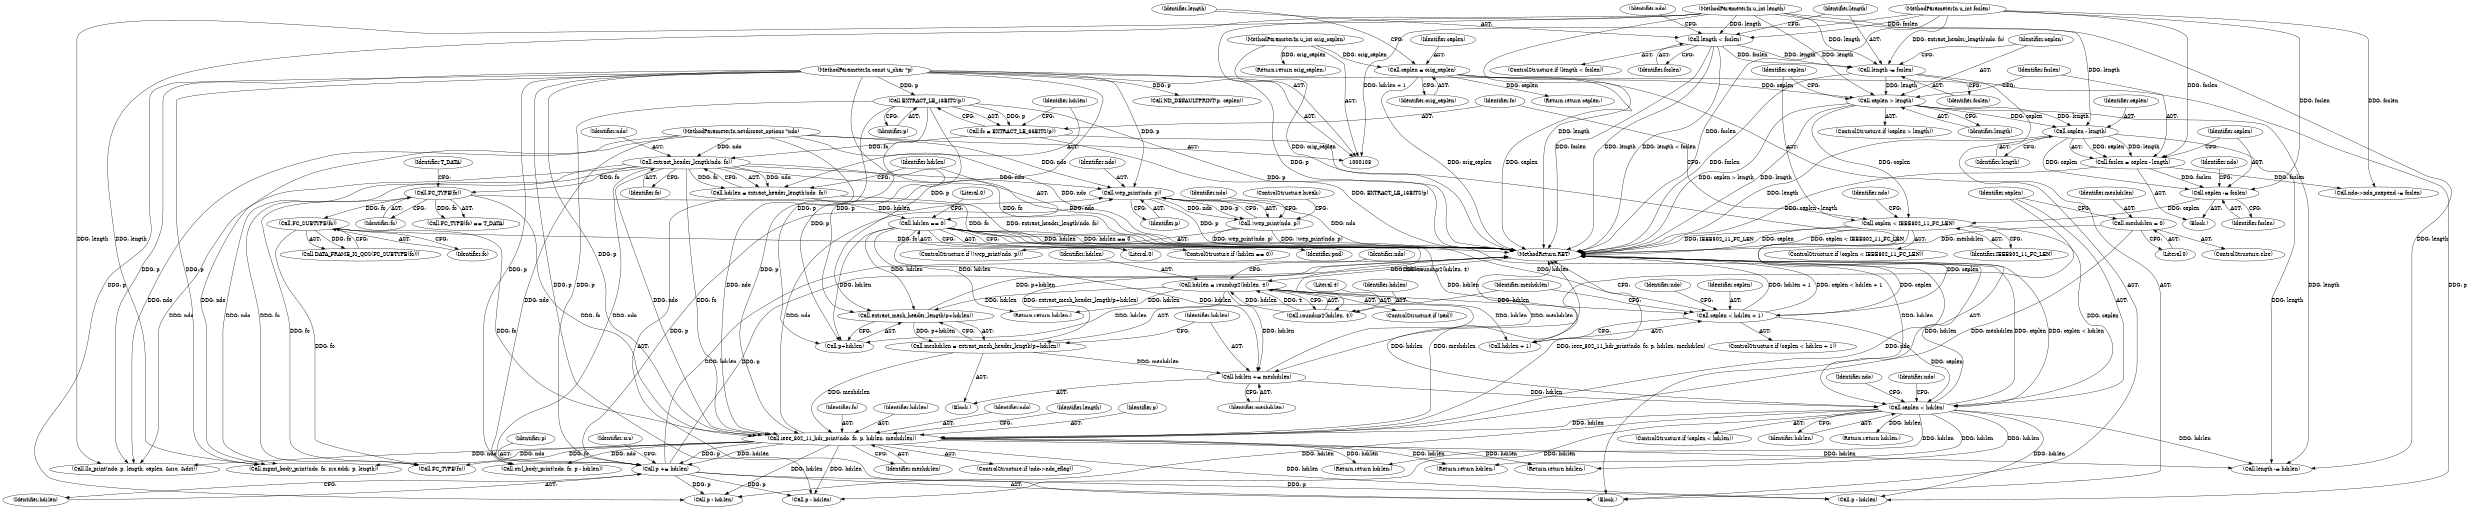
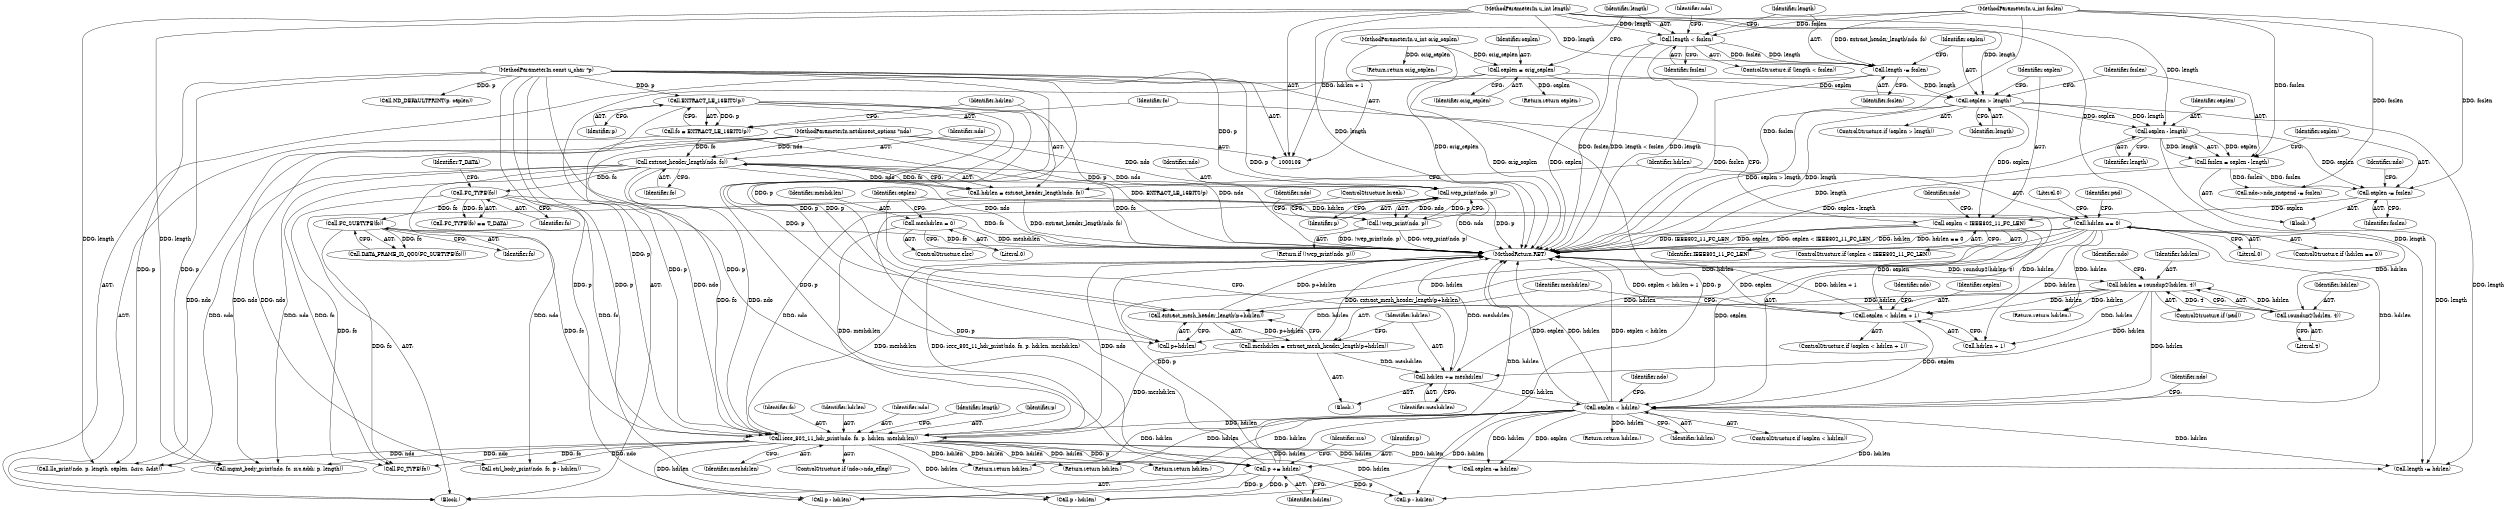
(1011, 132) -> (706, 132)
(1123, 248) -> (2101, 207)
(971, 255) -> (1316, 255)
none -> (2296, 330)
none -> (1490, 470)
